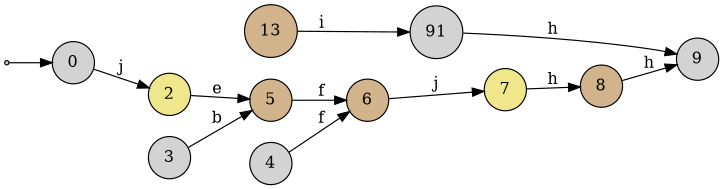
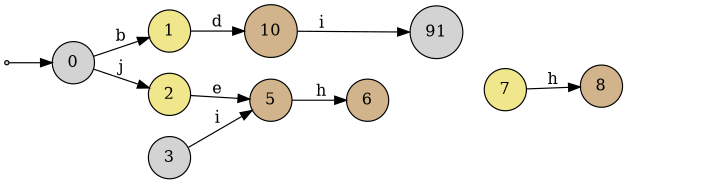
none -> (170, 31)
(271, 31) -> (271, 31)
(698, 59) -> none
(322, 91) -> (322, 91)
(431, 95) -> none
(218, 118) -> (218, 118)
(271, 164) -> none
